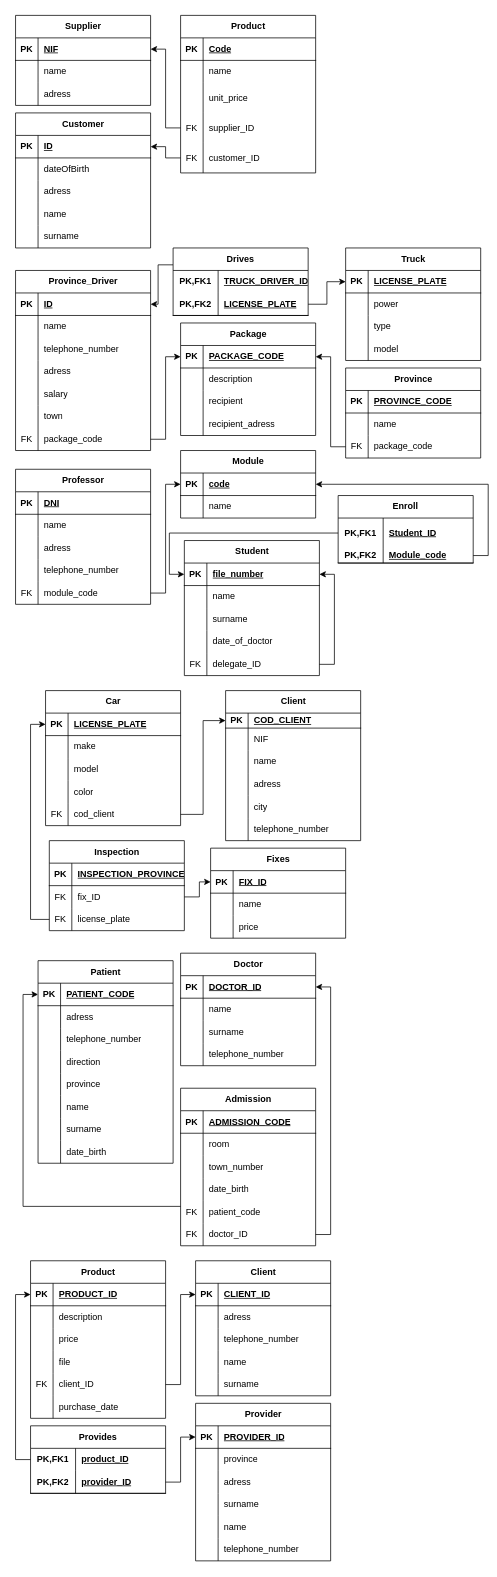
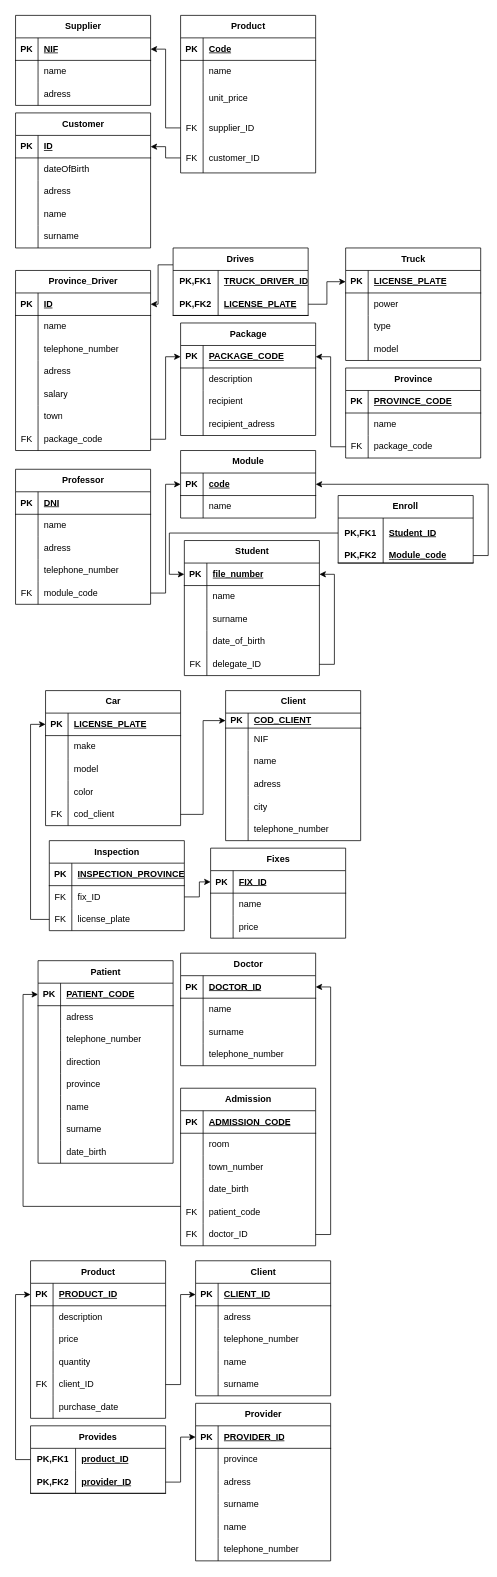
(248, 642) -> (244, 642)
(67, 1362) -> (78, 1362)
